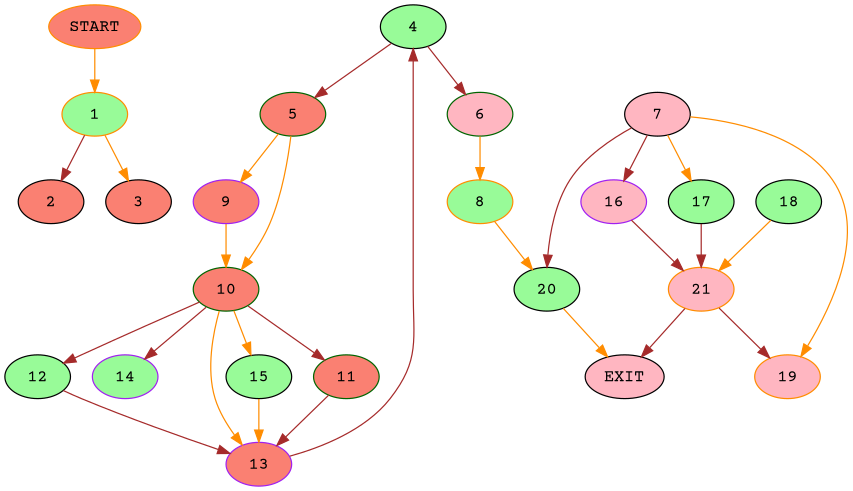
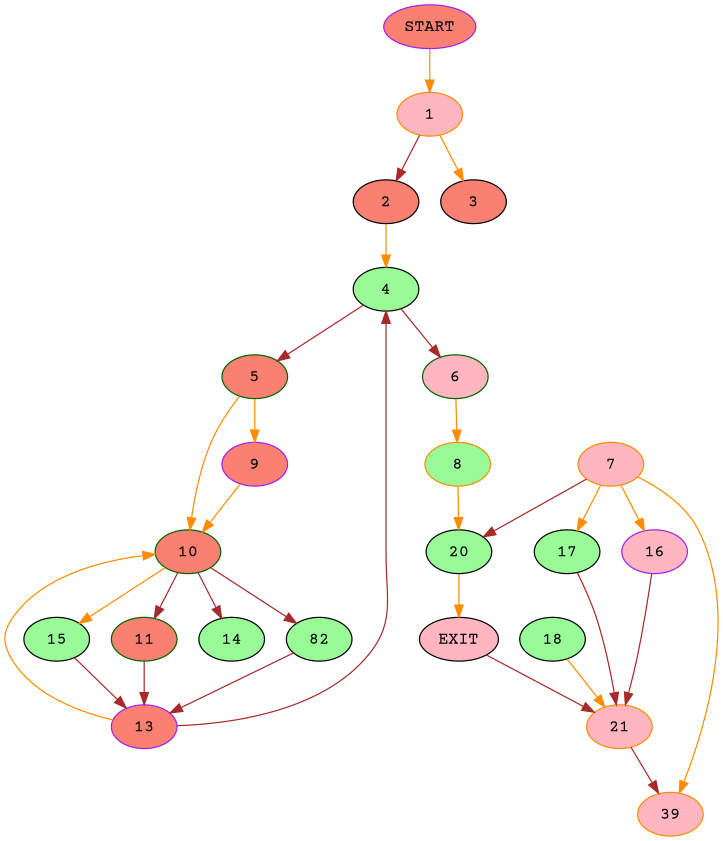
(95, 27) -> (430, 27)
(95, 114) -> (430, 114)
(657, 114) -> (611, 464)
(638, 153) -> (630, 503)
none -> (386, 240)
(667, 328) -> (535, 681)
(211, 375) -> (8, 625)
(38, 377) -> (319, 639)
(125, 377) -> (232, 639)
(787, 377) -> (670, 814)
(259, 415) -> (96, 679)
